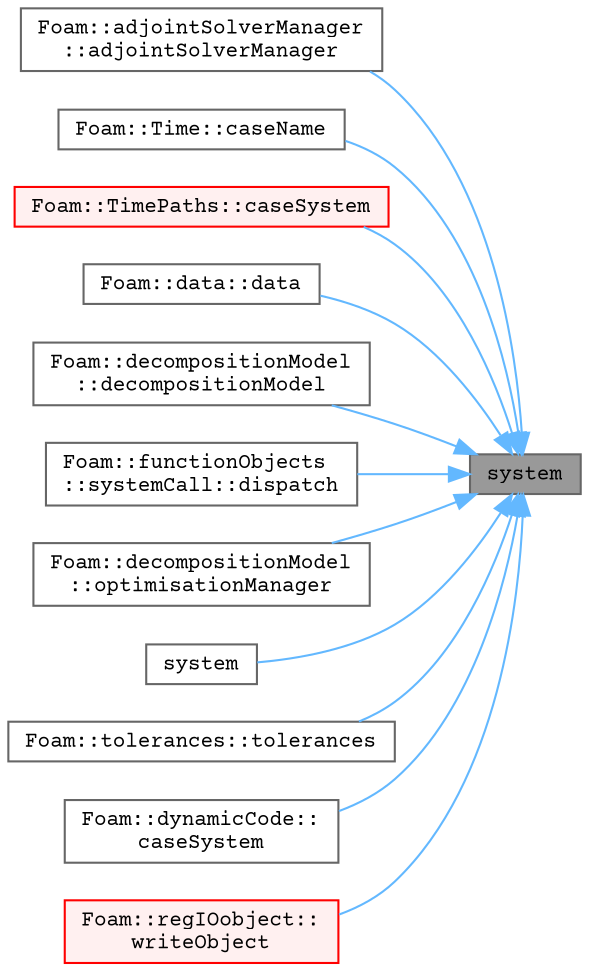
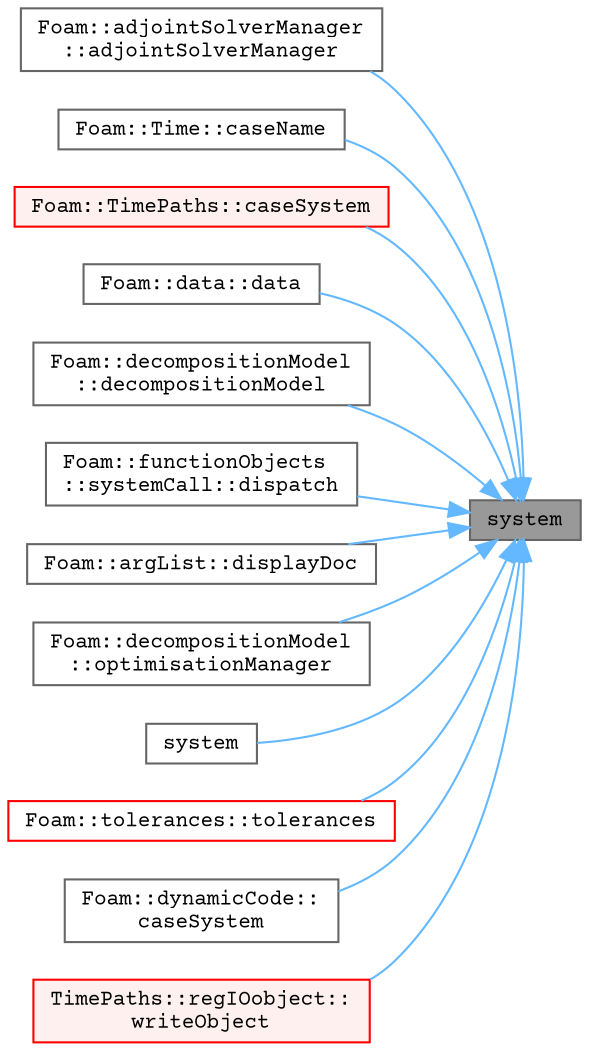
none -> (202, 564)
(202, 742) -> (202, 821)
(202, 932) -> (202, 1011)
